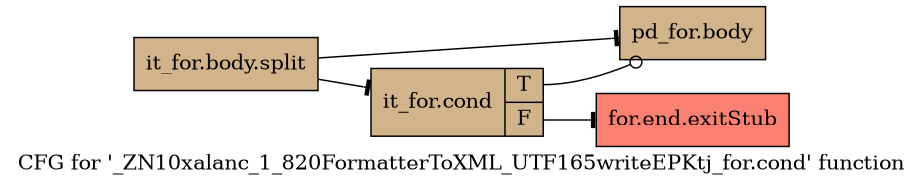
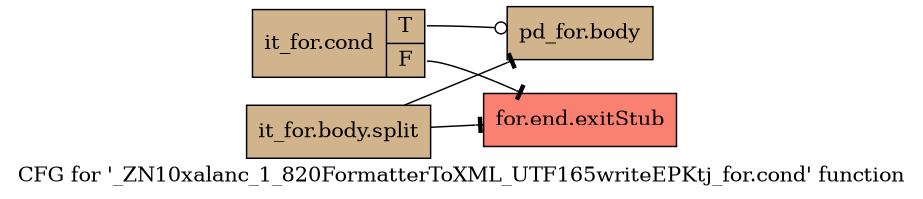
(341, 83) -> (453, 126)
